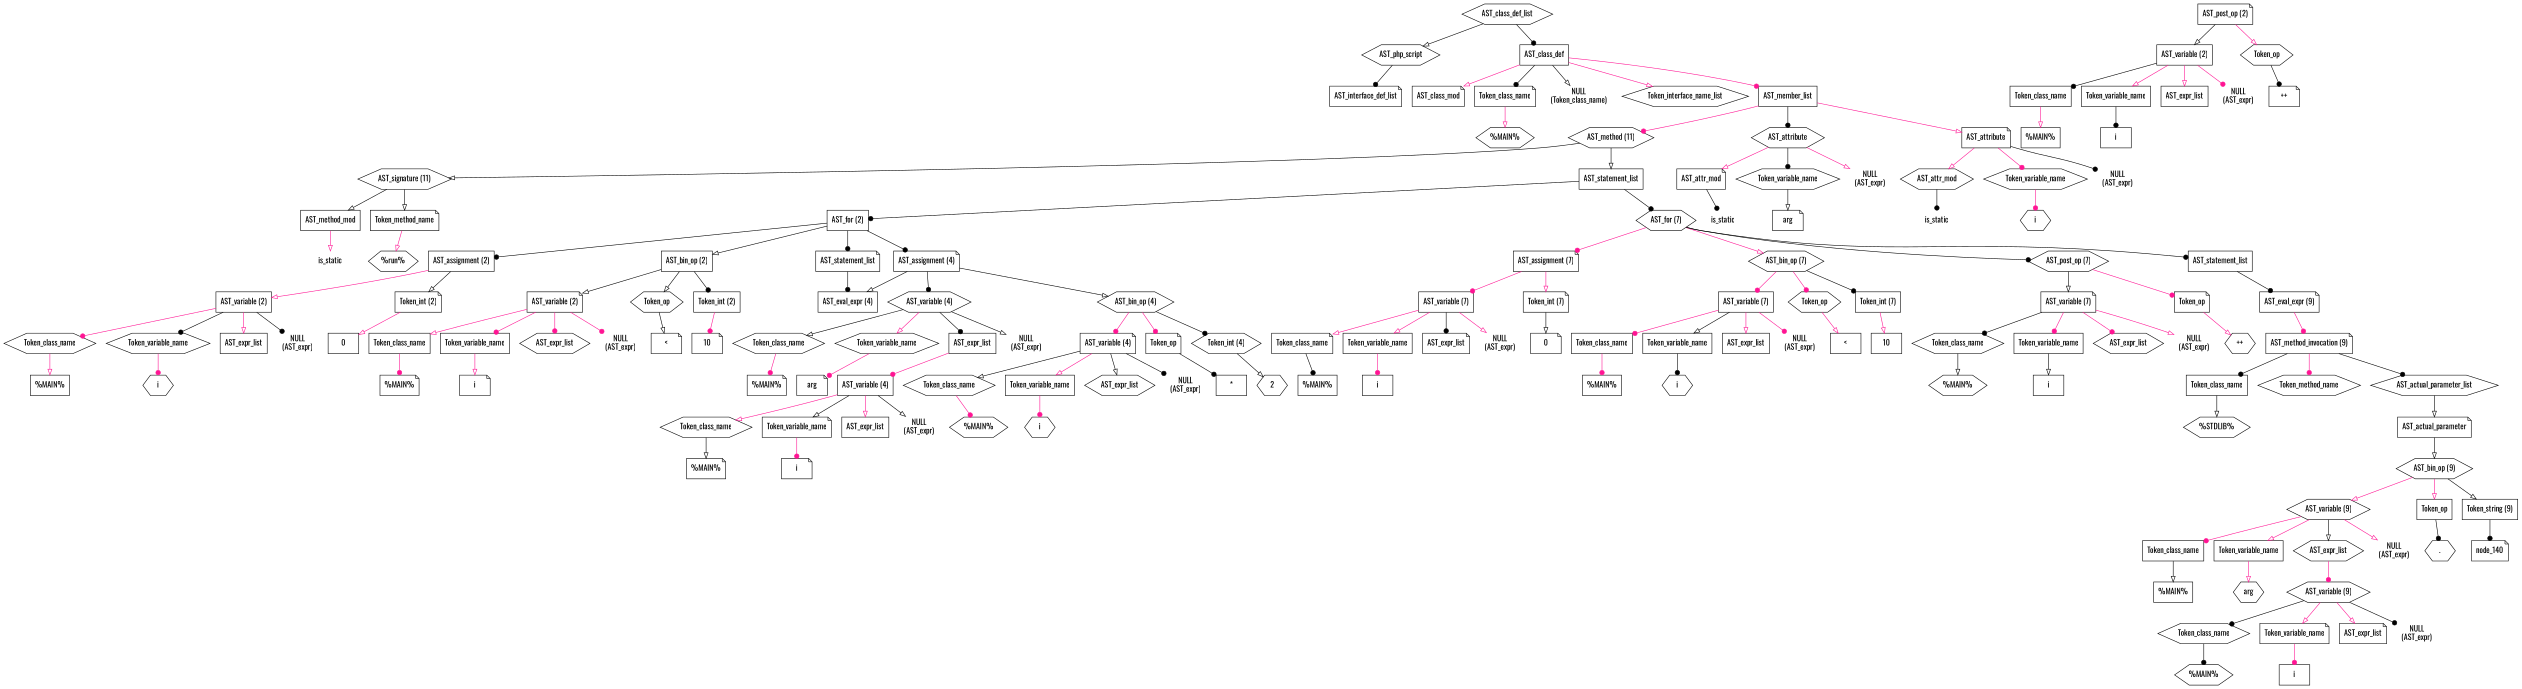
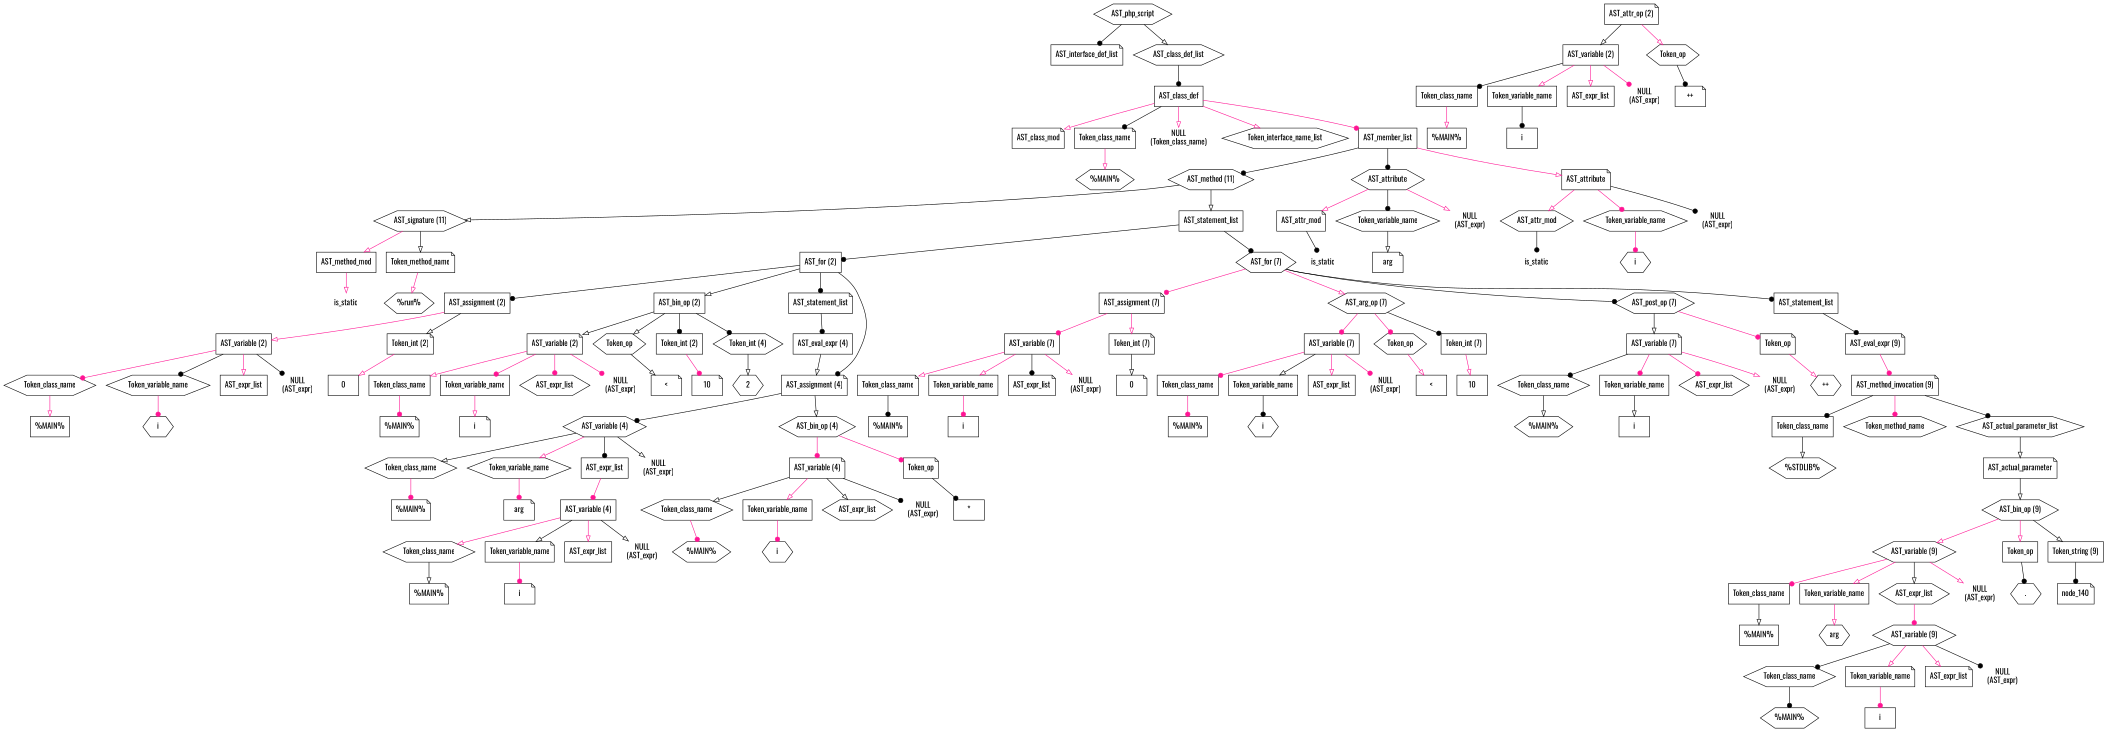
(2225, 14) -> (1631, 14)
(1456, 34) -> (1154, 33)
(1559, 73) -> (1179, 114)
(1702, 119) -> (1302, 161)
(370, 198) -> (386, 240)
(1786, 261) -> (1366, 303)
(890, 280) -> (819, 362)
(1179, 322) -> (712, 322)
